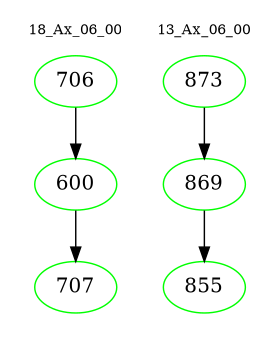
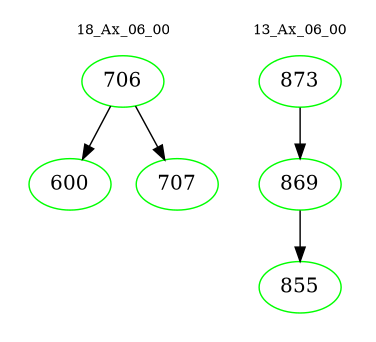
(76, 229) -> (147, 127)
